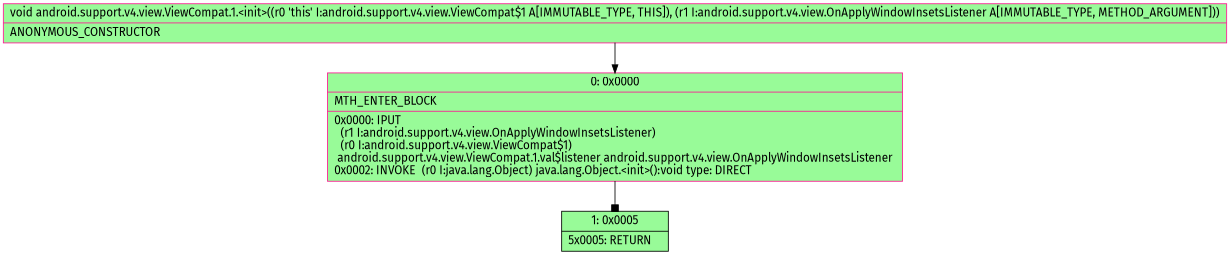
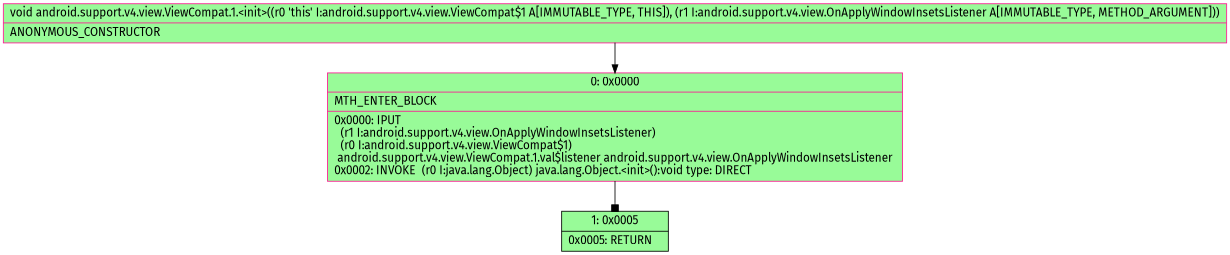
(615, 241) -> (615, 241)
